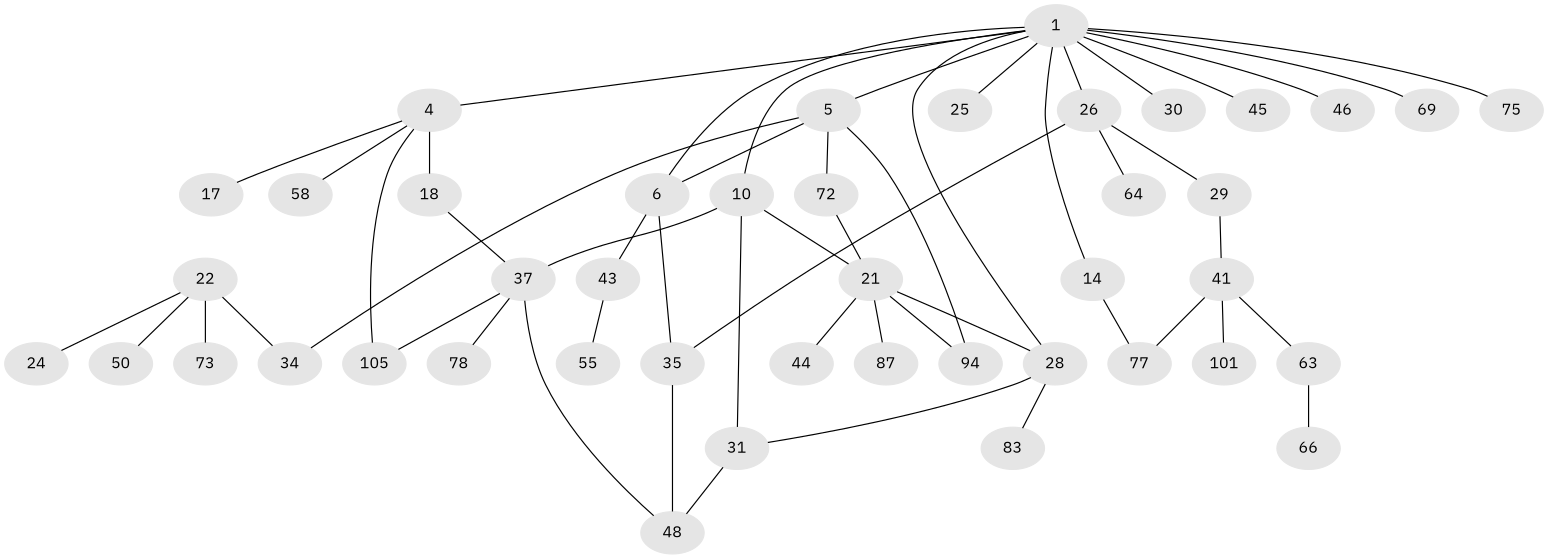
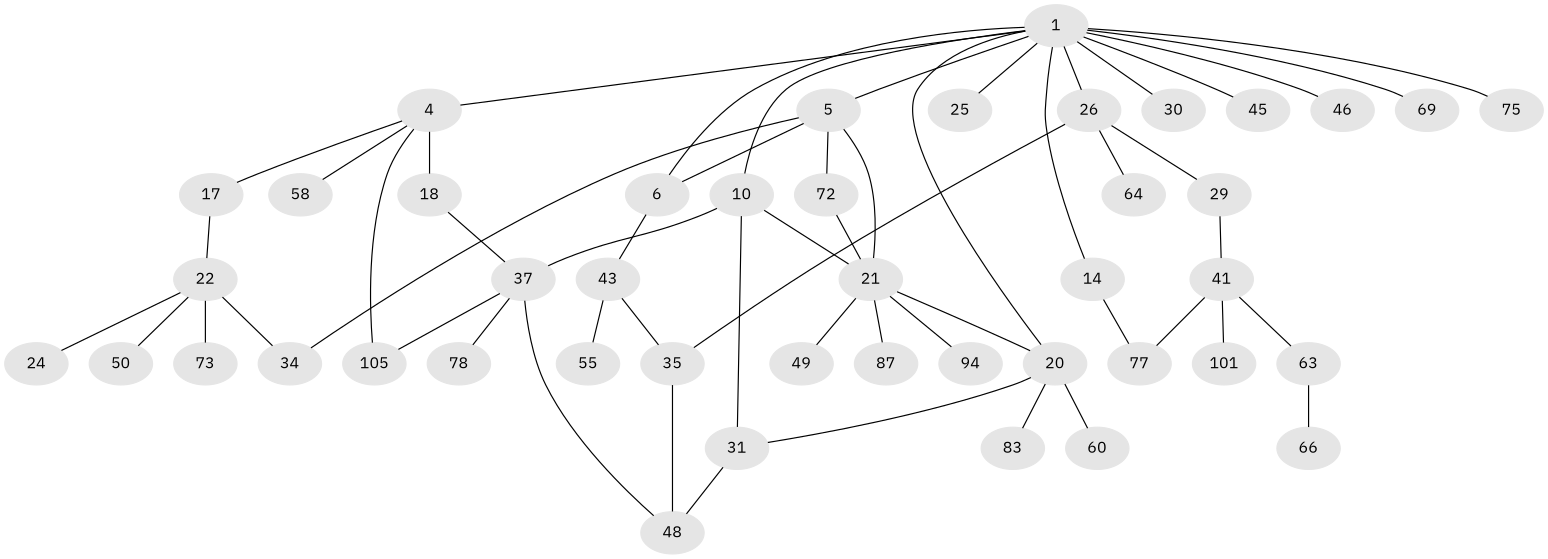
(919, 228) -> (872, 190)
none -> (208, 237)
(665, 279) -> (640, 322)
(802, 364) -> (802, 364)
(1055, 364) -> (1055, 364)
none -> (1097, 448)
